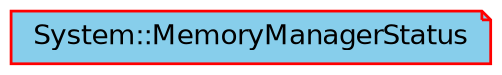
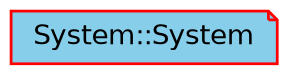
(251, 37) -> (144, 37)
